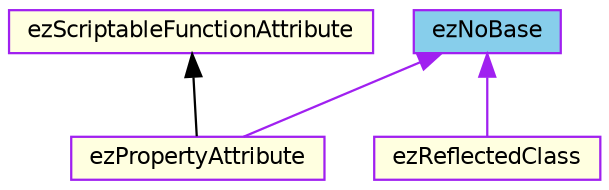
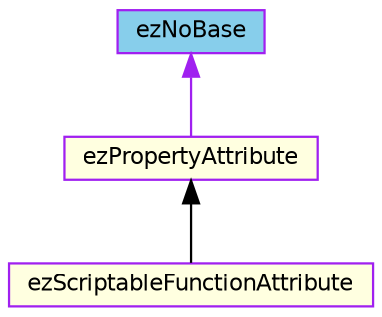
(195, 107) -> (191, 233)
(487, 158) -> none
